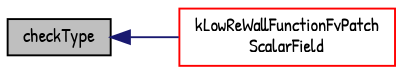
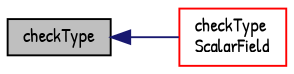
(287, 37) -> (233, 37)
